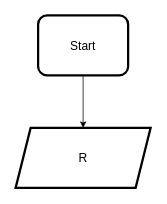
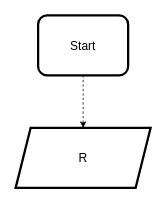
(83, 99) -> (83, 99)
